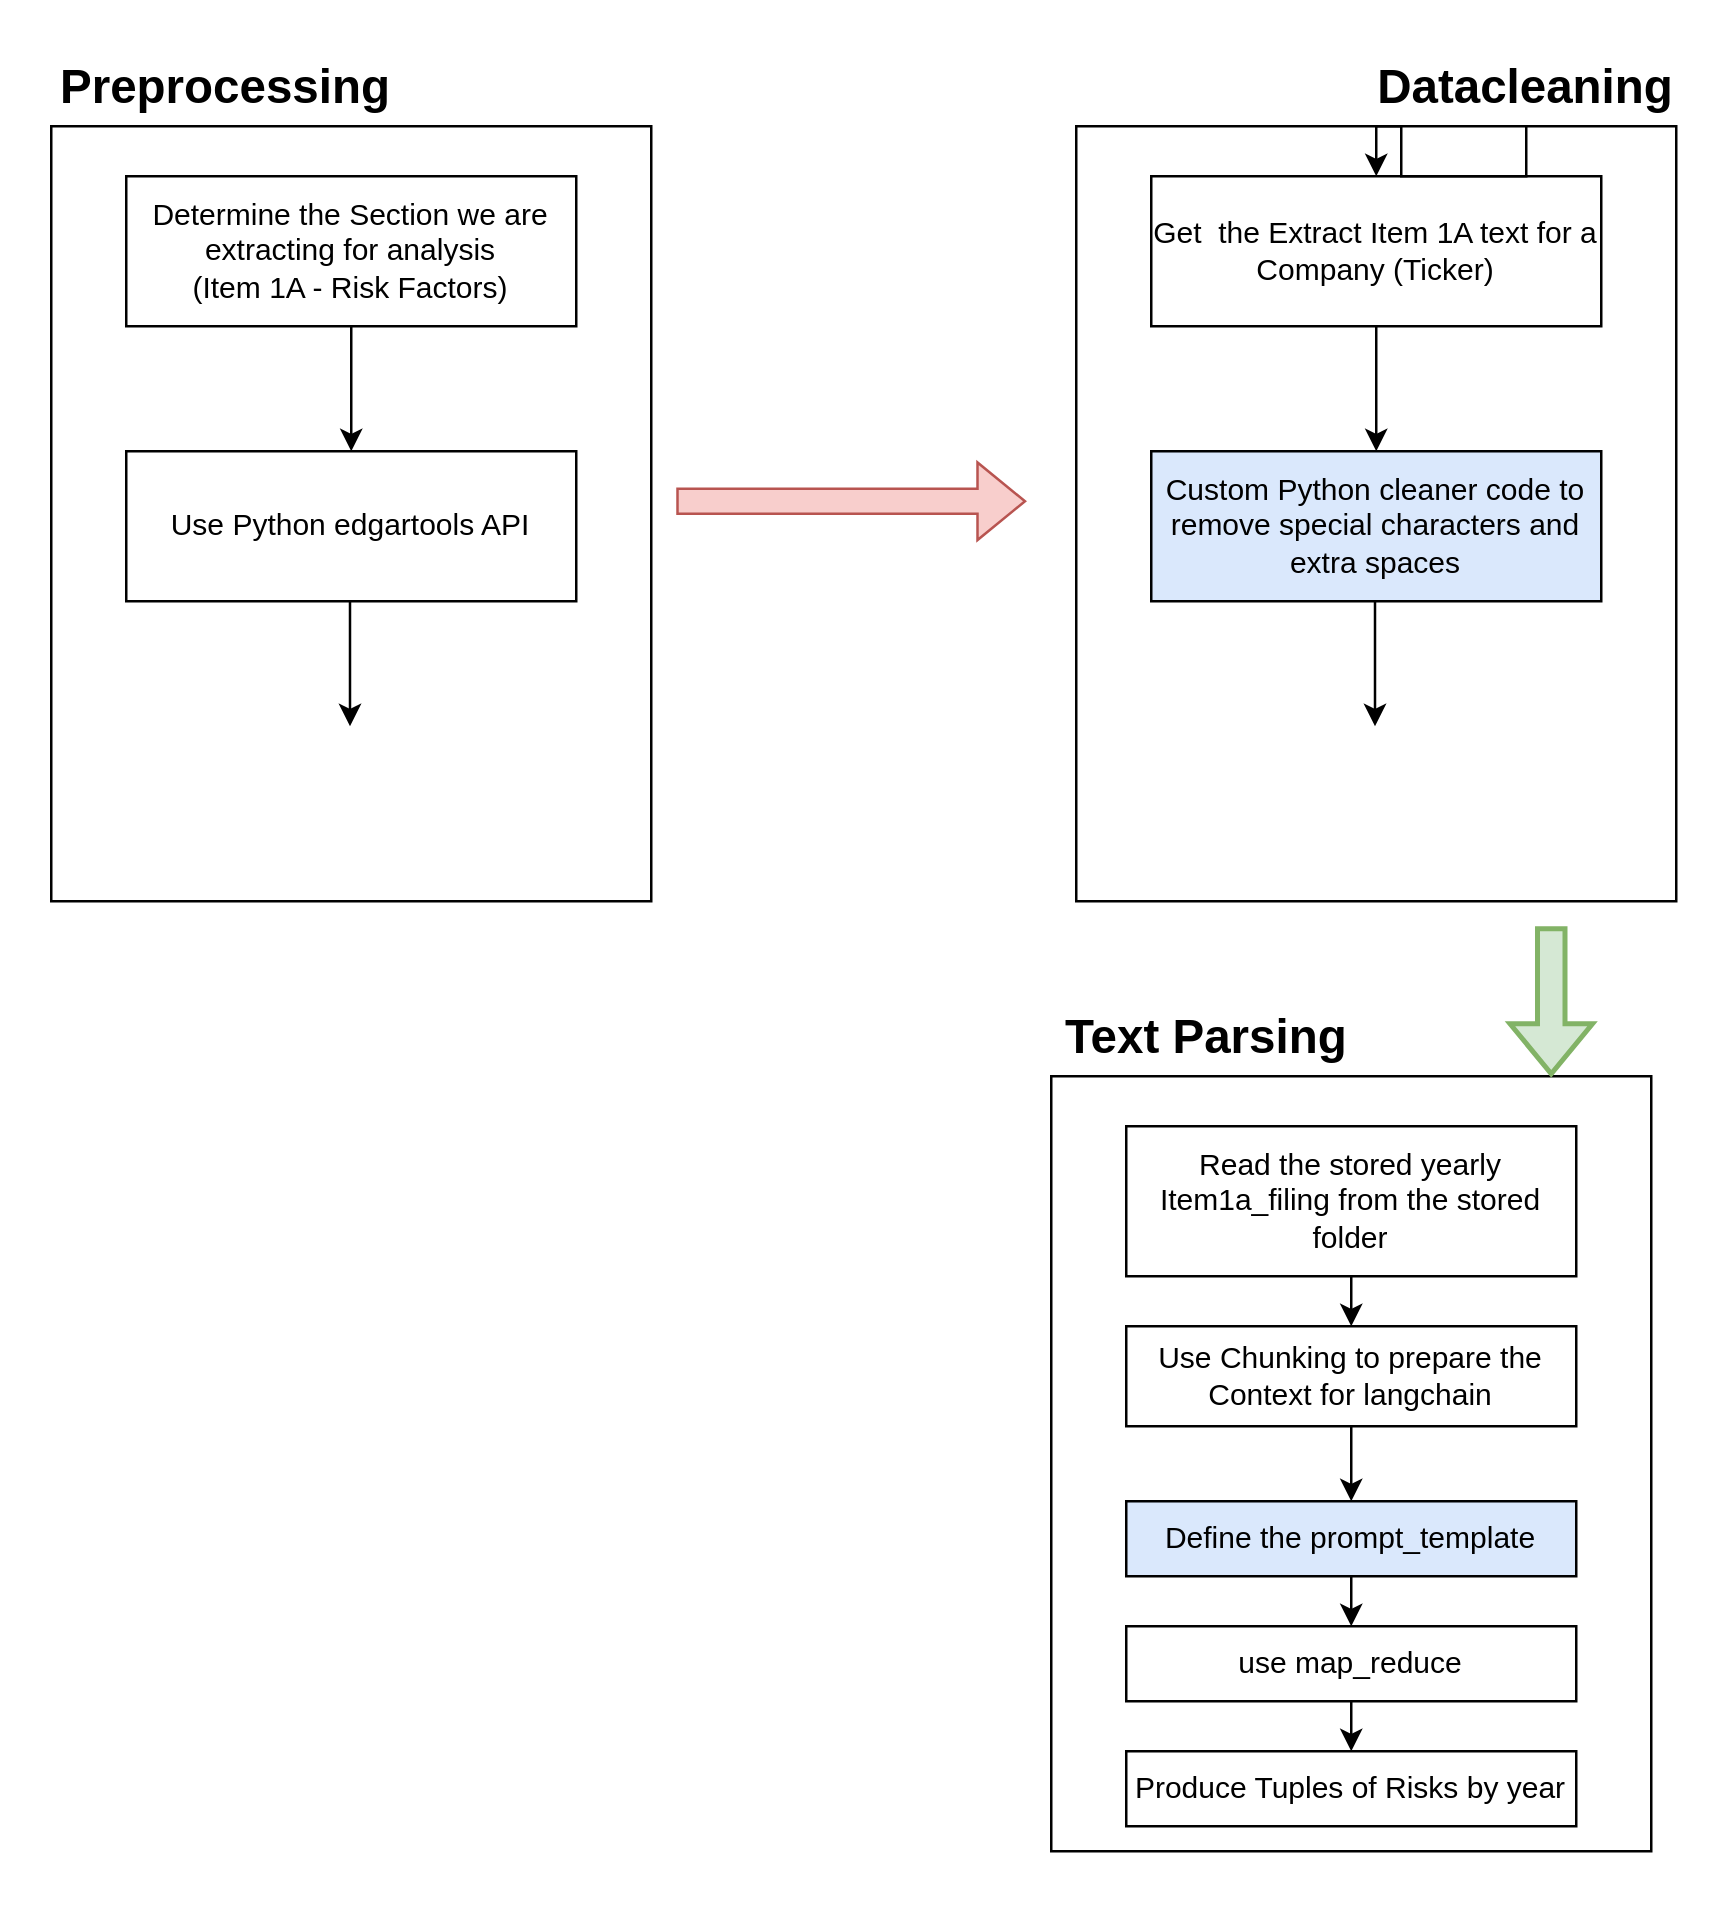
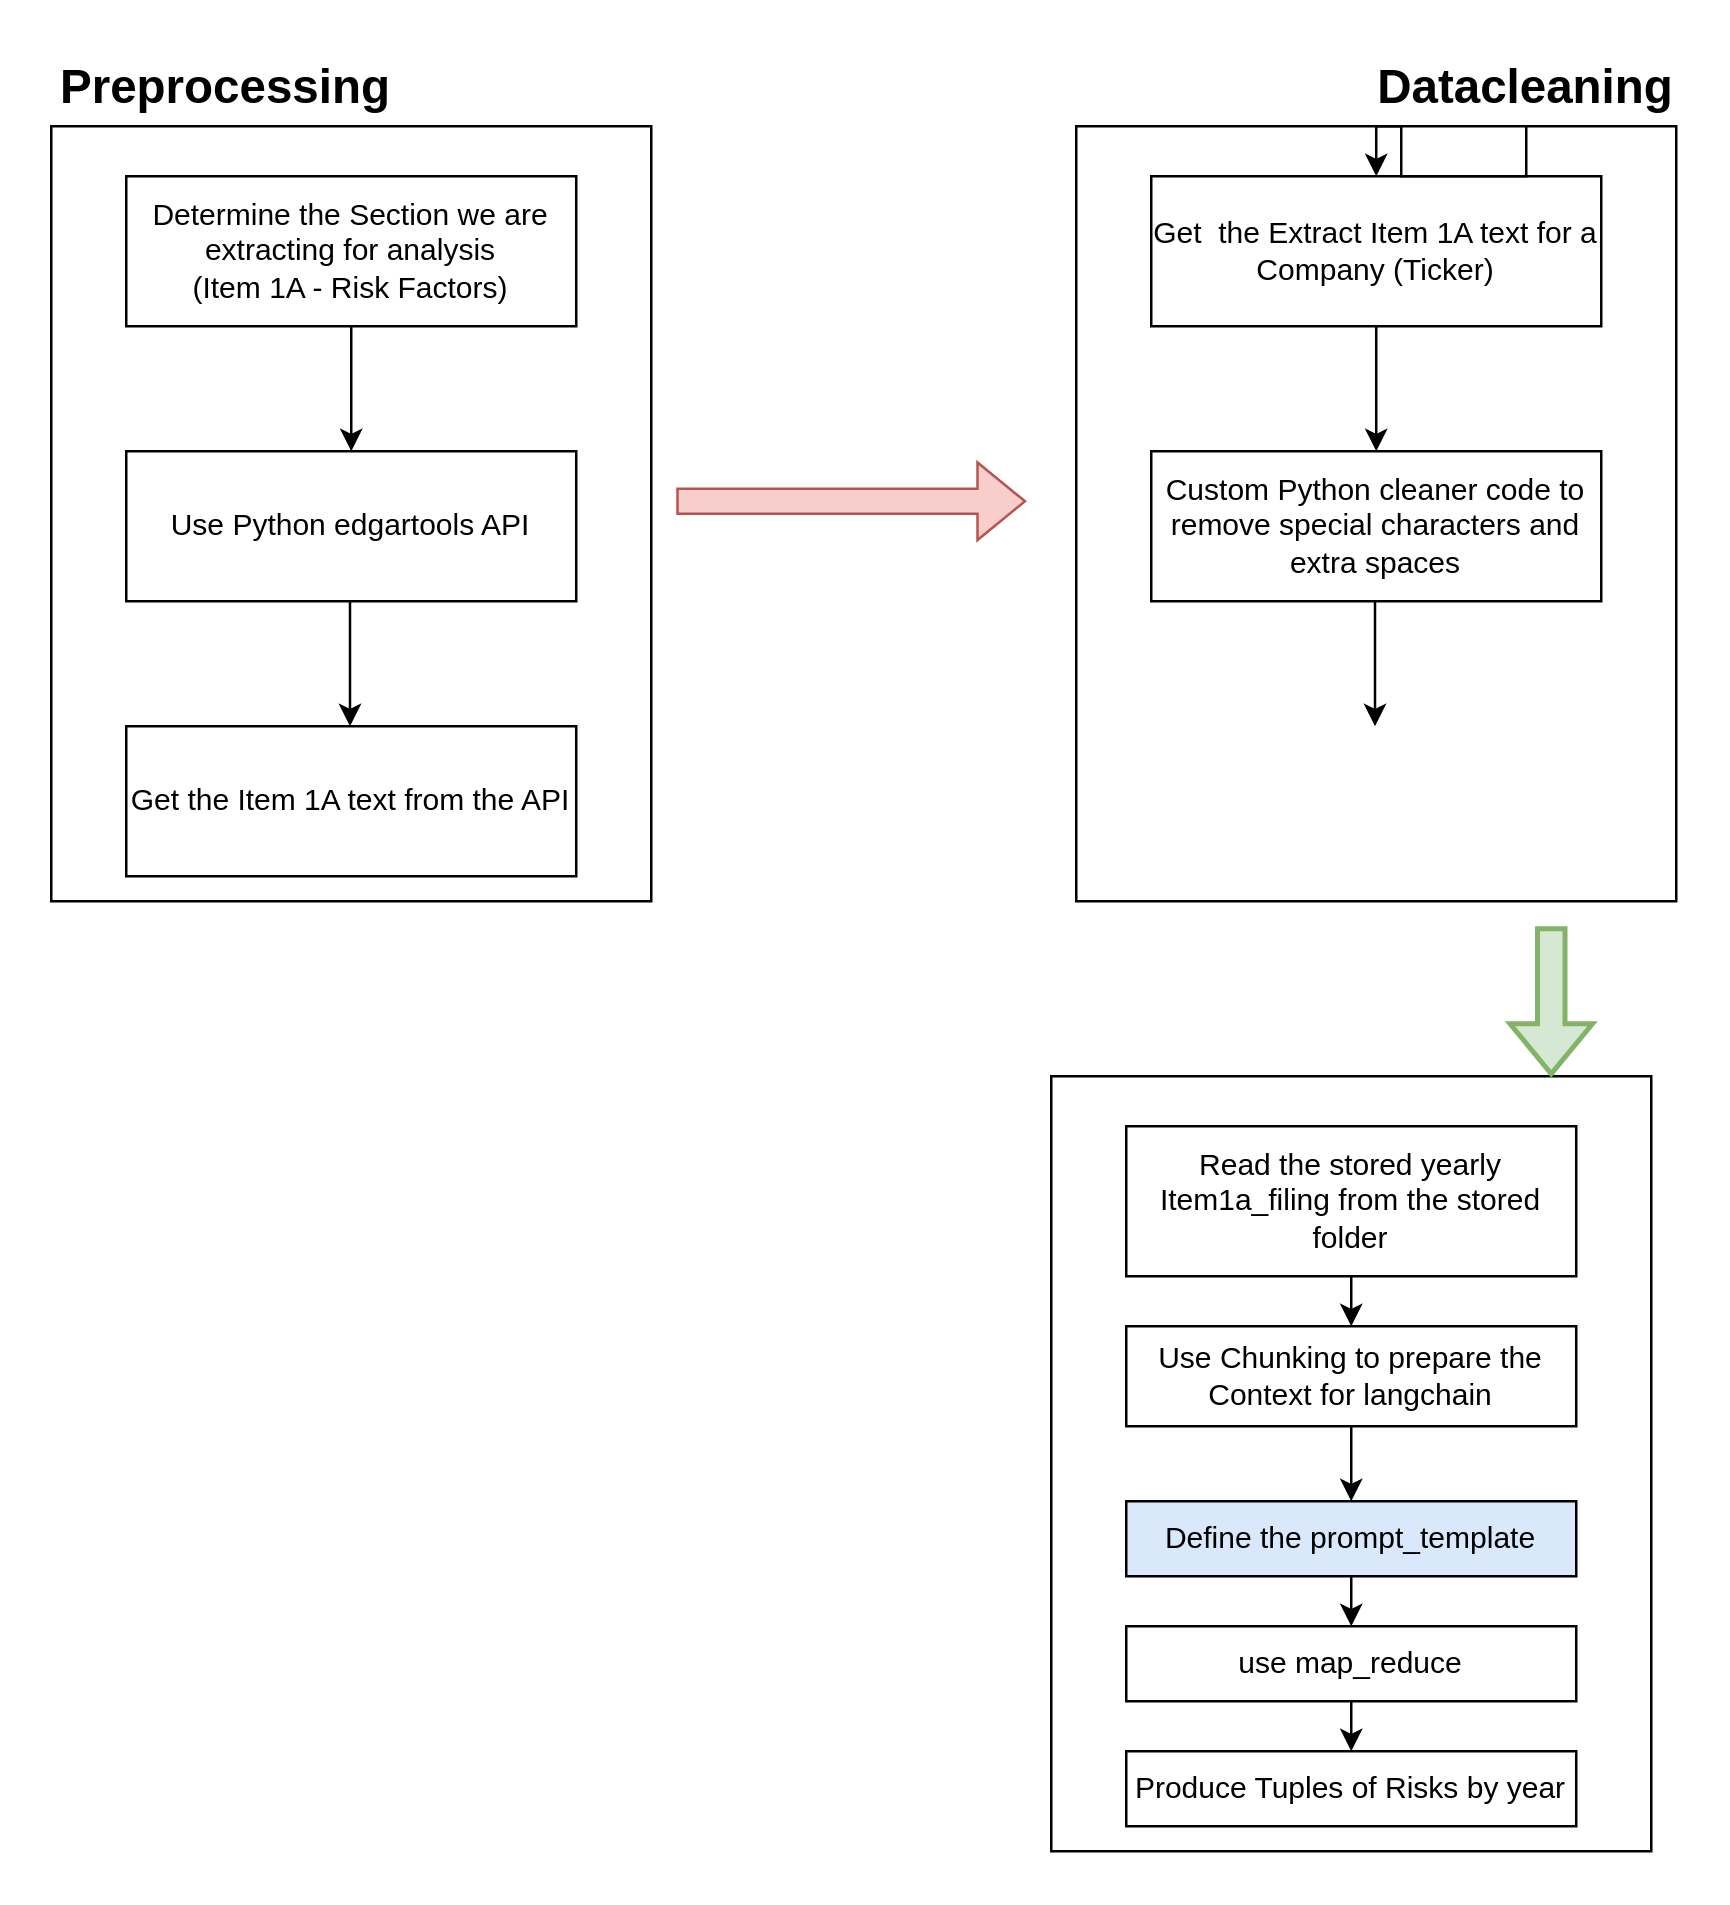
(1376, 526) -> (1376, 526)
none -> (351, 801)
(1214, 1039) -> none
